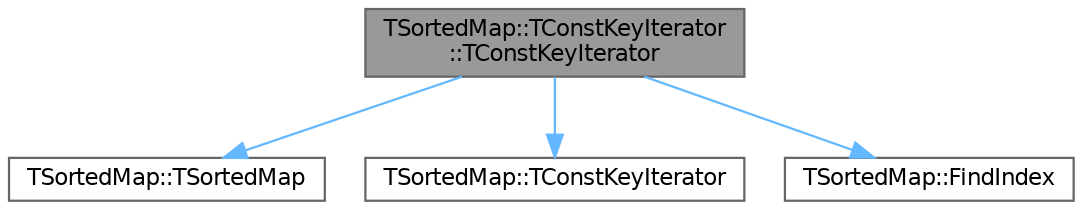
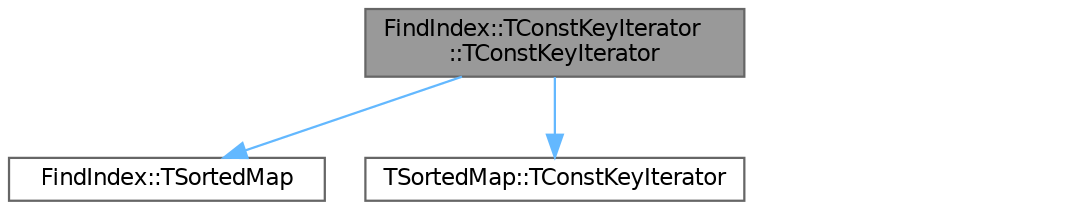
(555, 43) -> (555, 43)
(167, 179) -> (167, 179)
(929, 179) -> none
